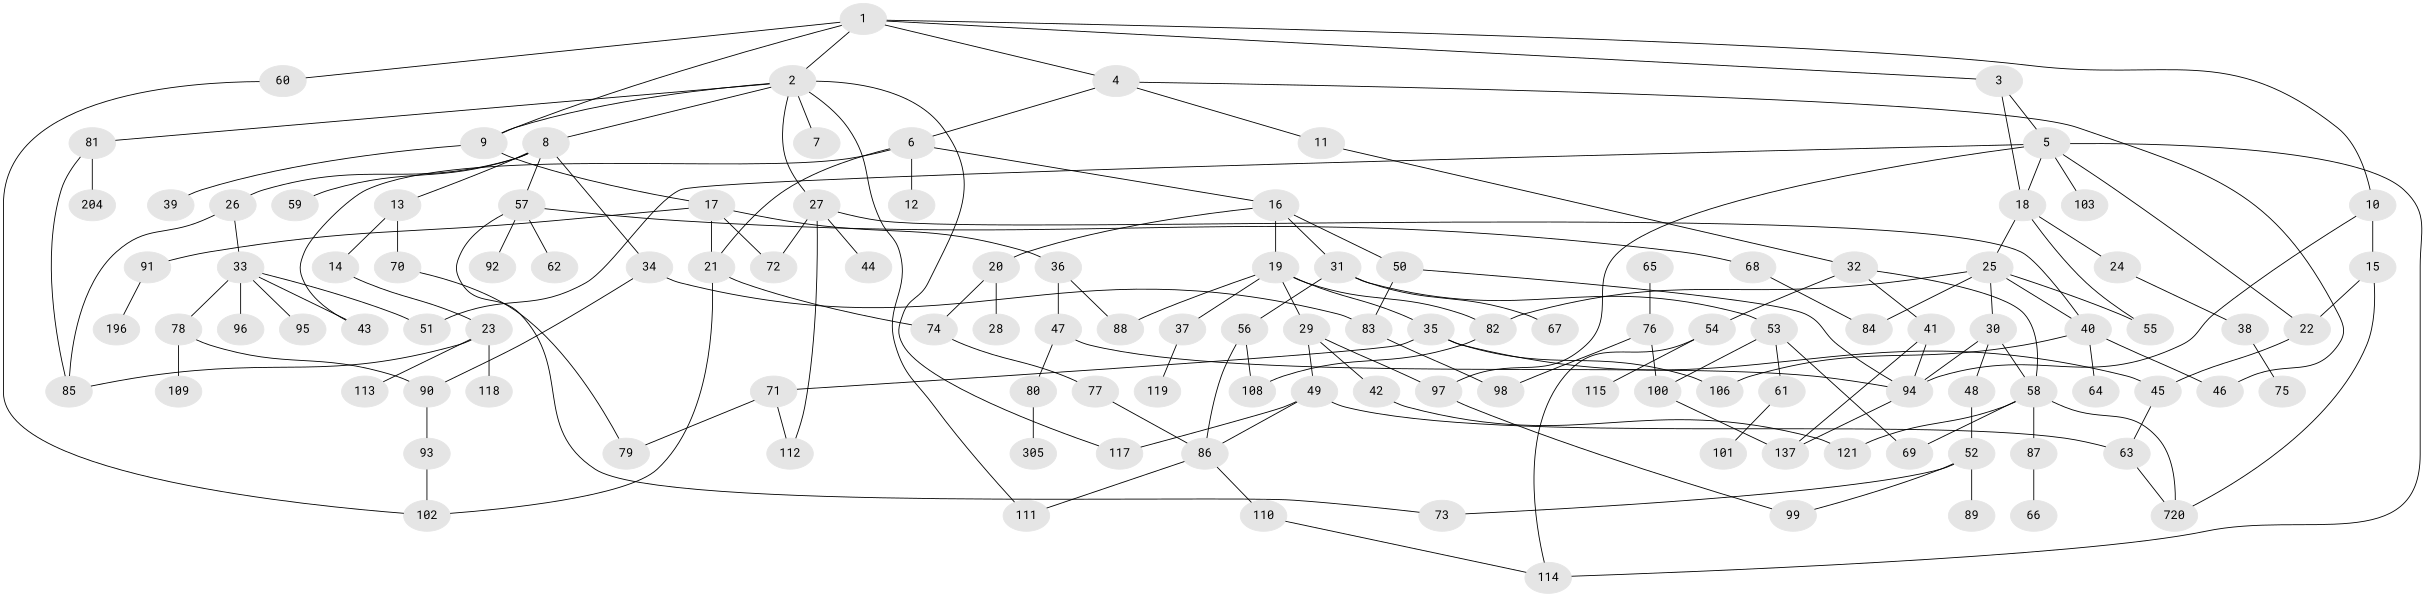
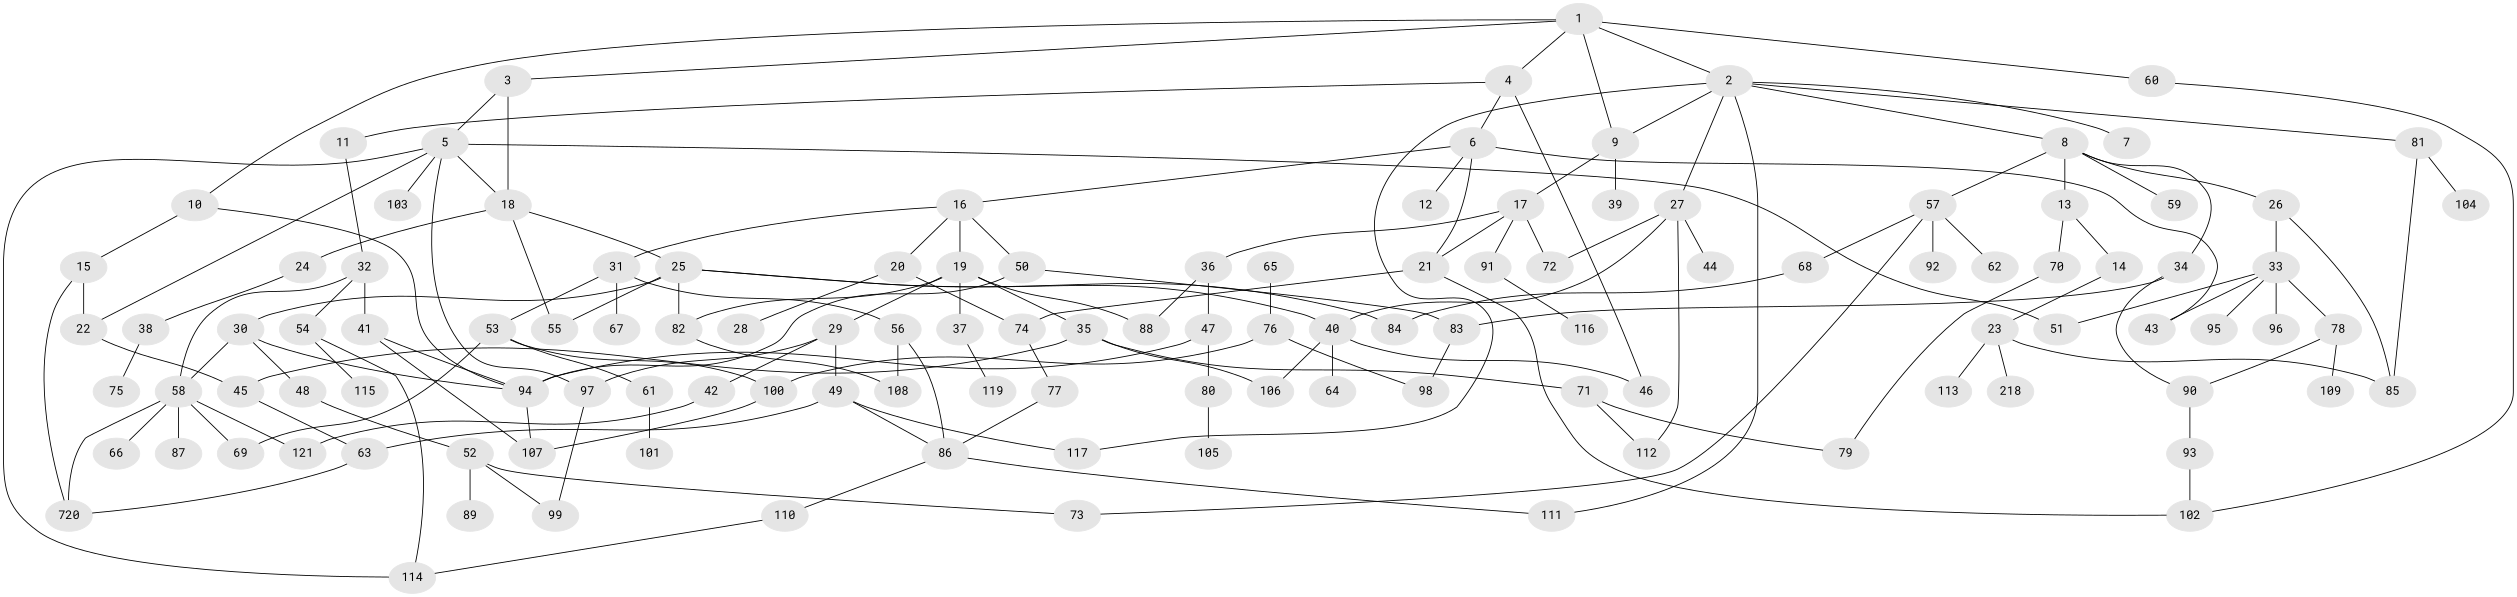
(92, 205) -> (2466, 205)
(116, 329) -> (1584, 329)
(489, 392) -> (2010, 392)
(1033, 454) -> (1208, 454)
(1785, 454) -> (532, 454)
(2034, 485) -> (148, 423)
